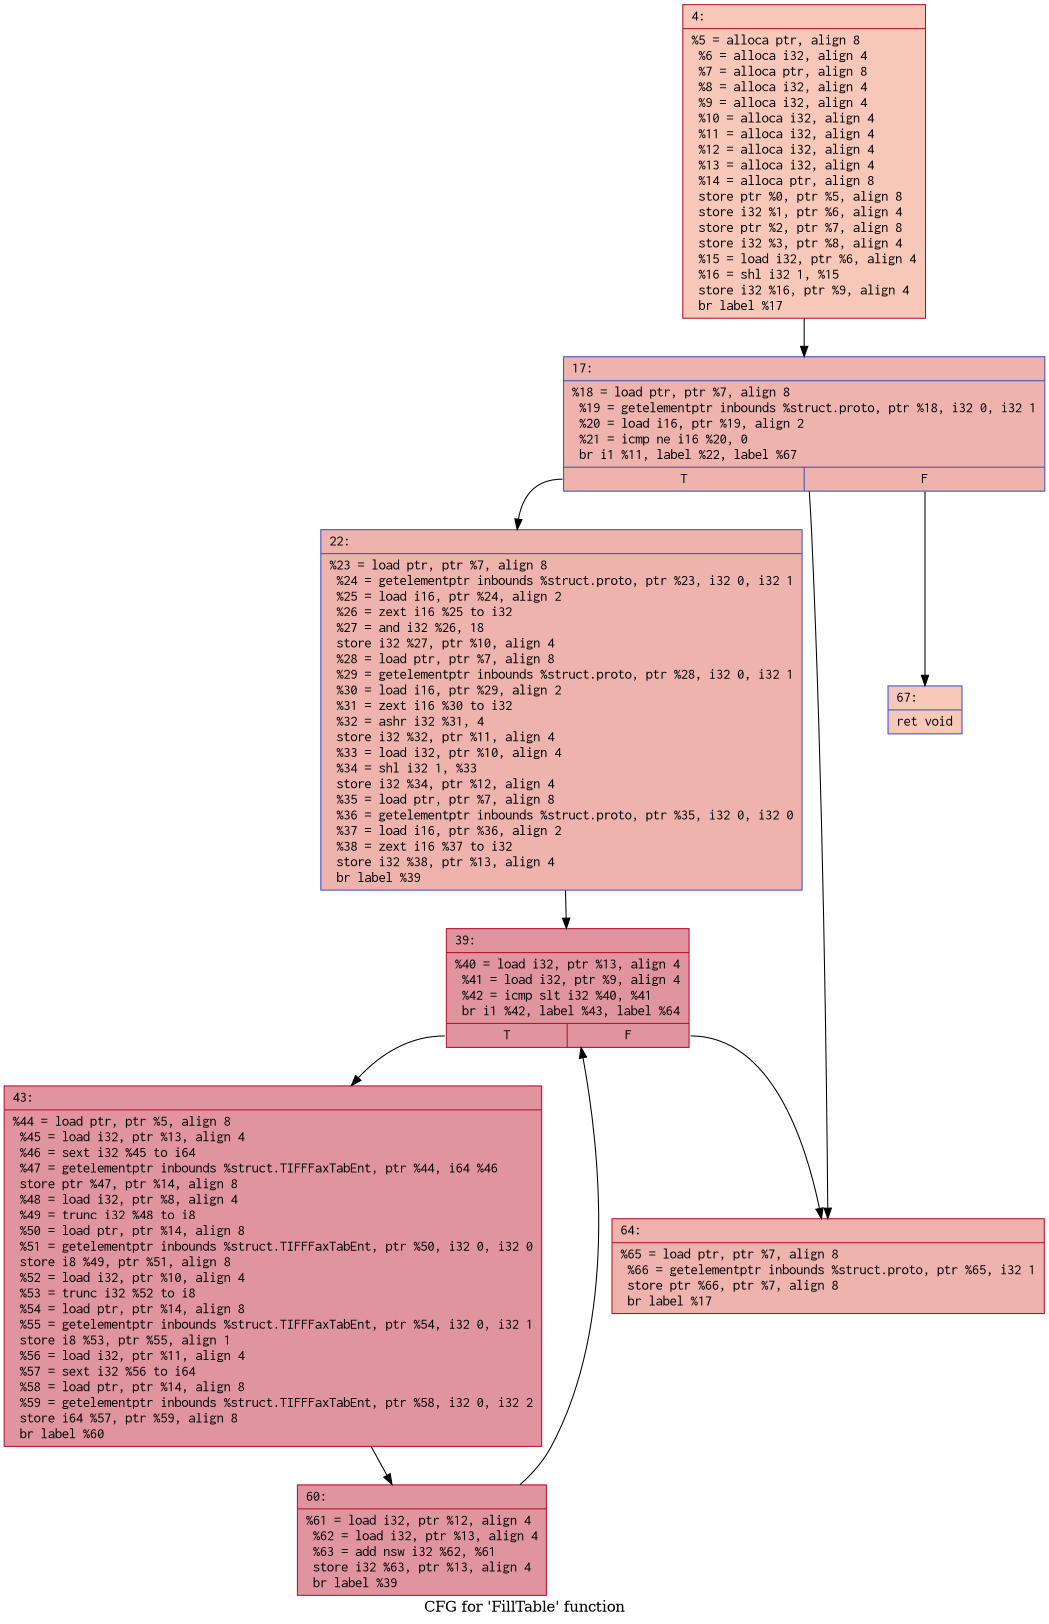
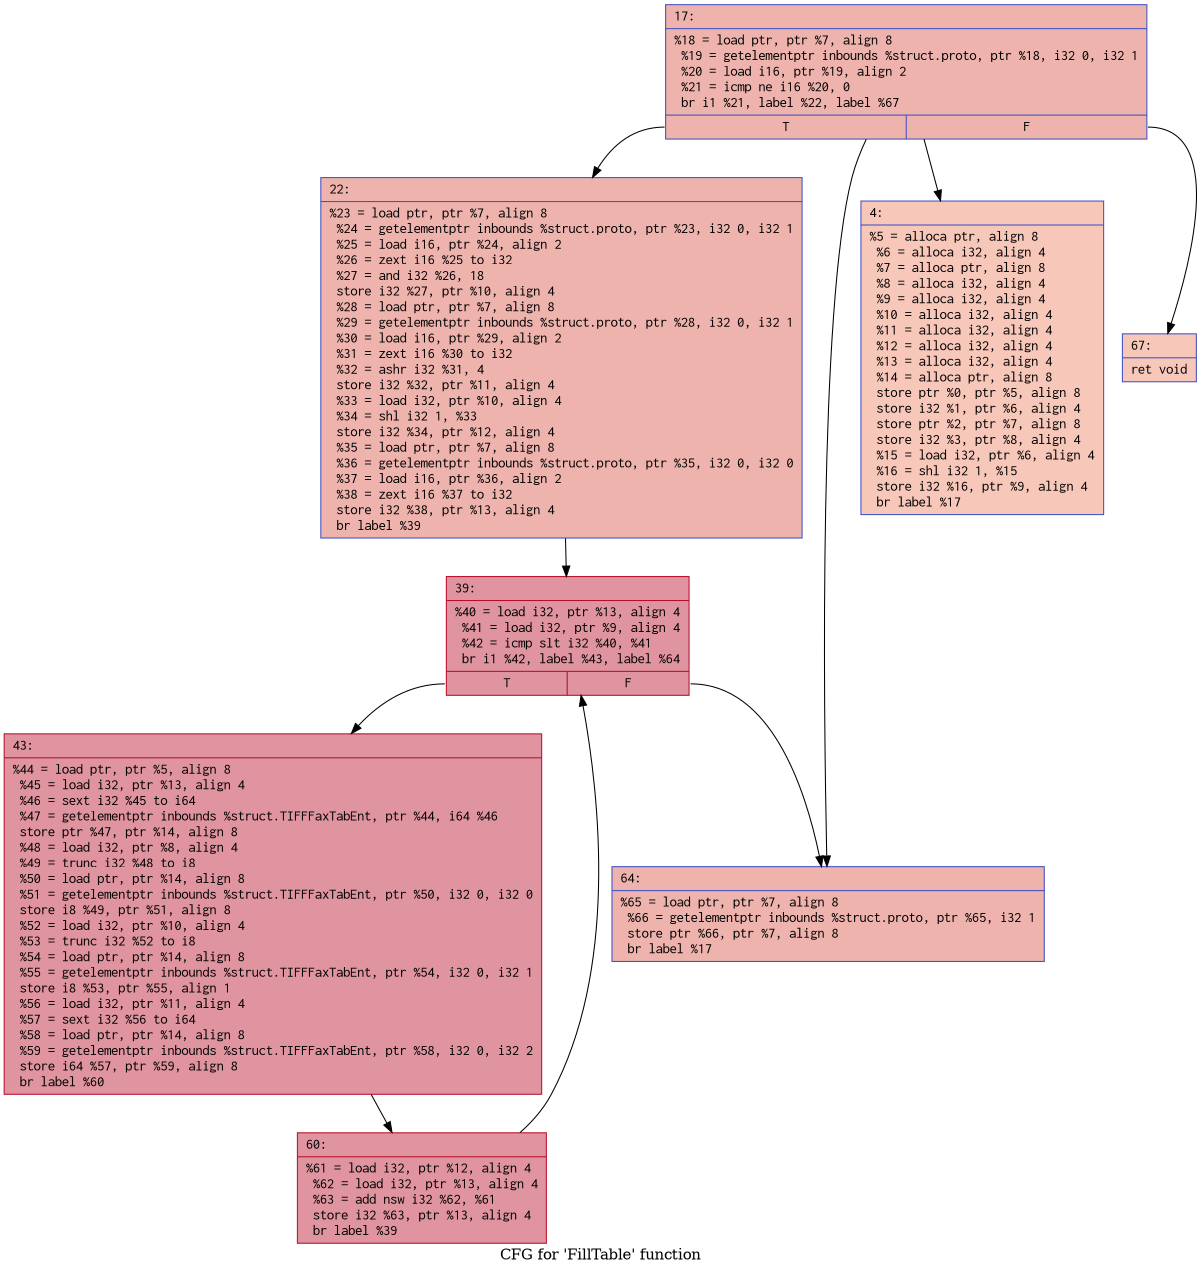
(804, 161) -> (982, 358)
(804, 332) -> (931, 165)
(685, 455) -> (787, 103)
(828, 1266) -> (828, 914)
